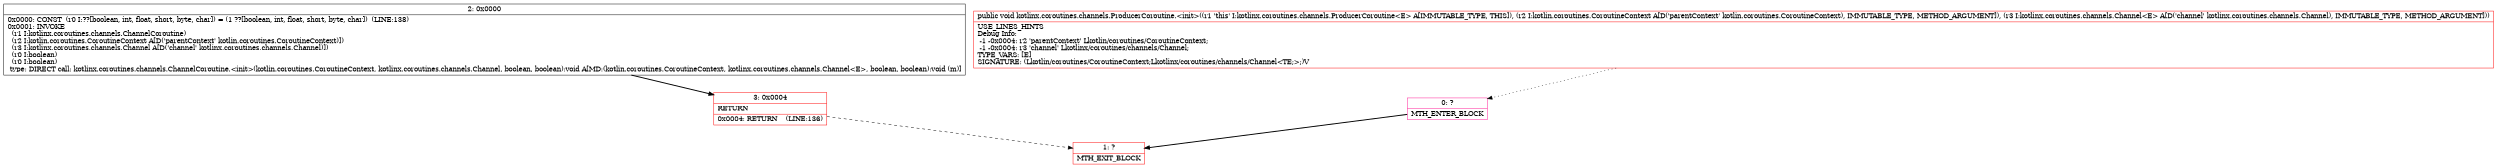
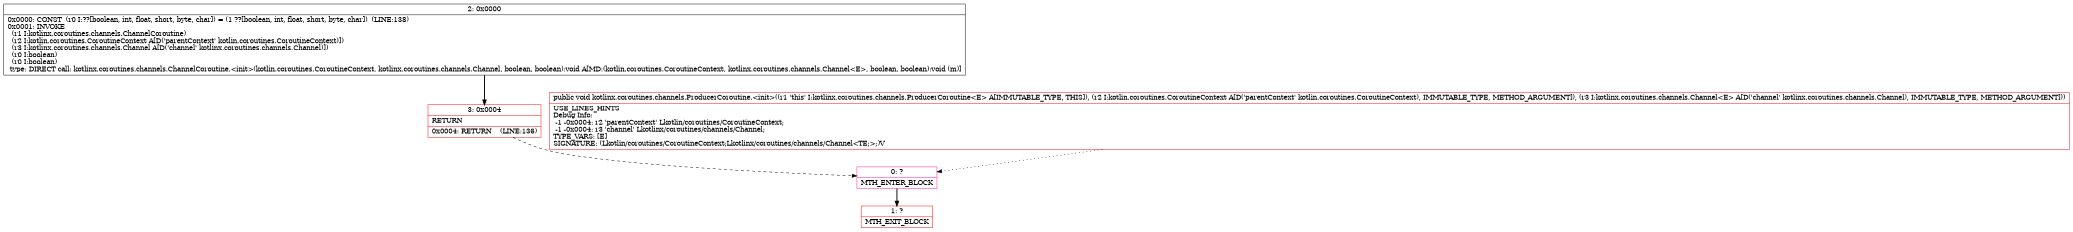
(948, 132) -> (681, 166)
